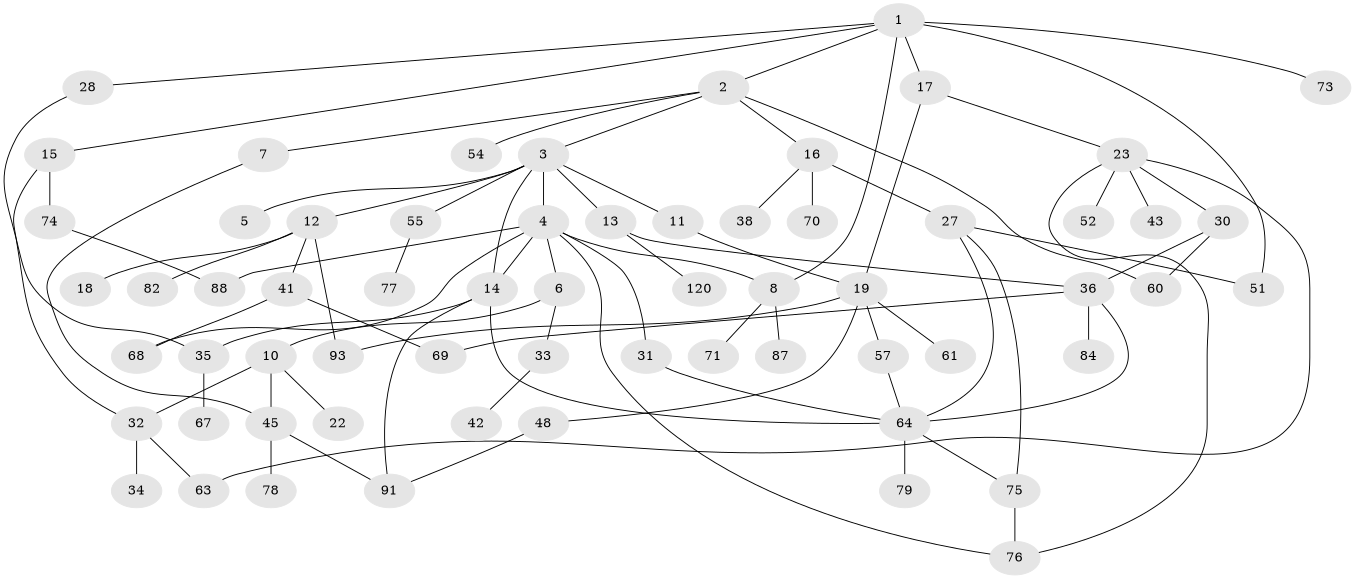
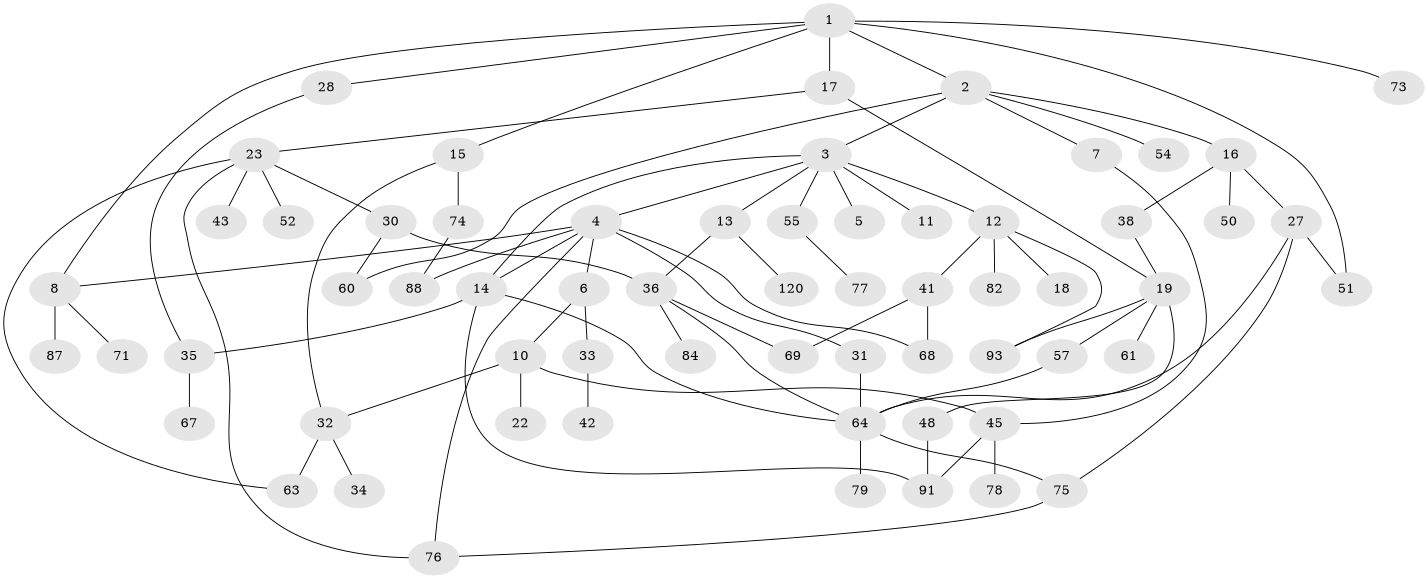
(812, 222) -> (1229, 222)
(782, 264) -> (1146, 256)
